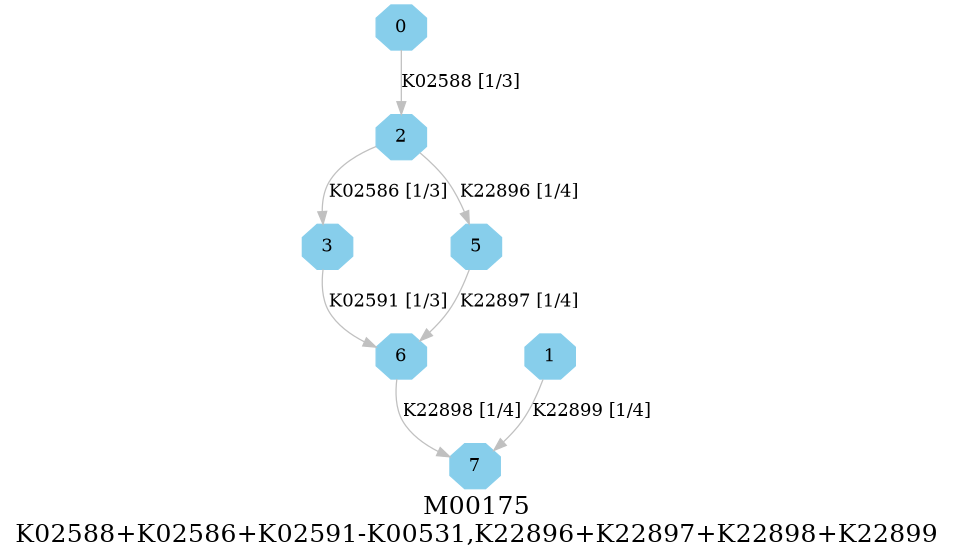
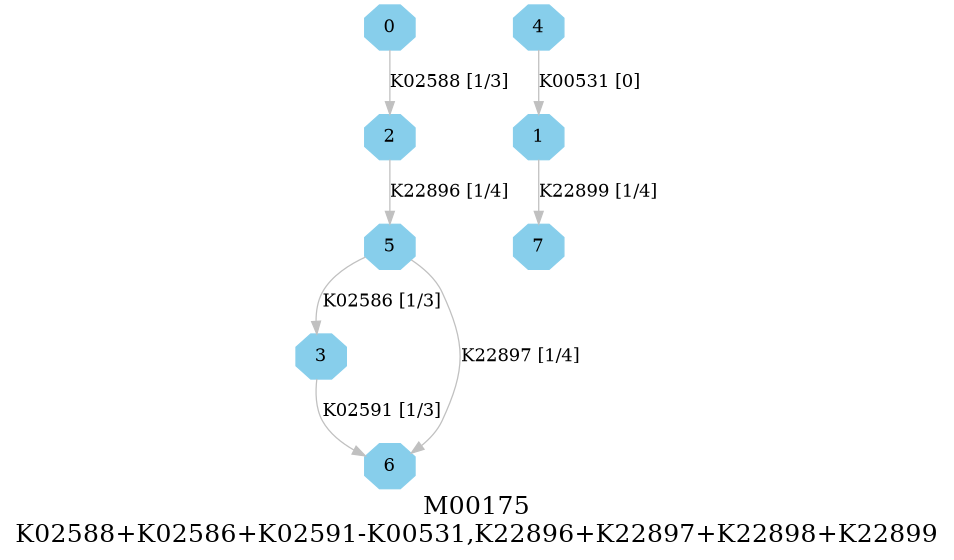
none -> (539, 27)
(338, 170) -> (330, 282)
(404, 423) -> none
